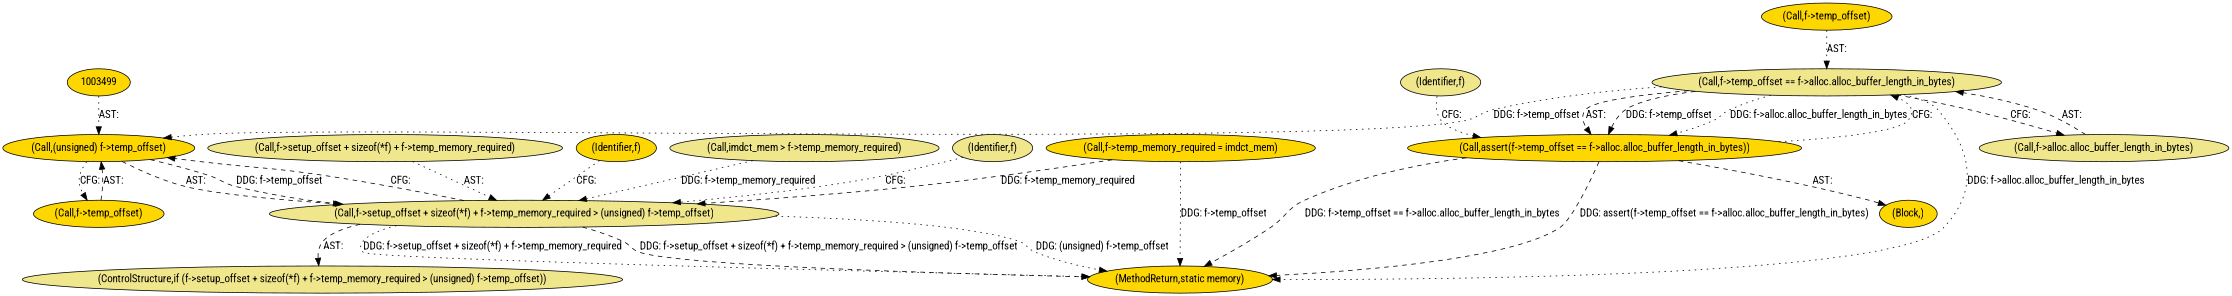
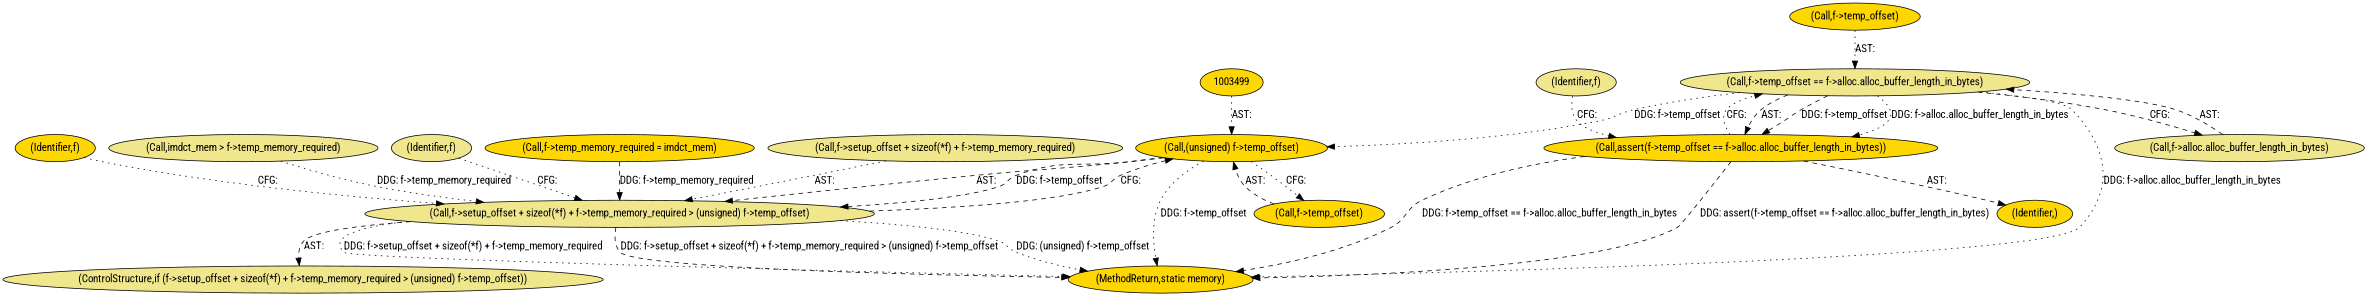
(1180, 210) -> (1161, 200)
(1908, 214) -> (2035, 214)
